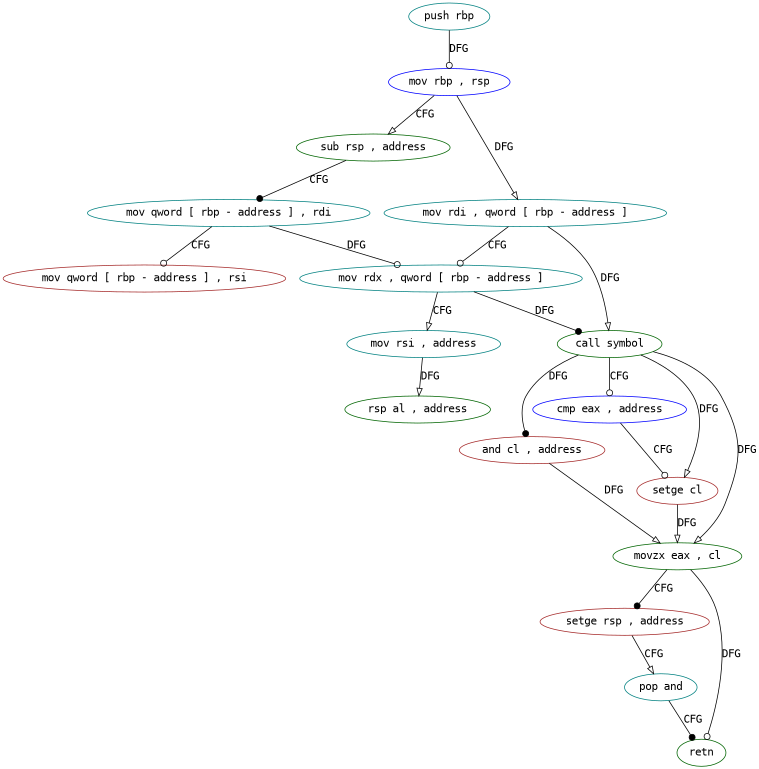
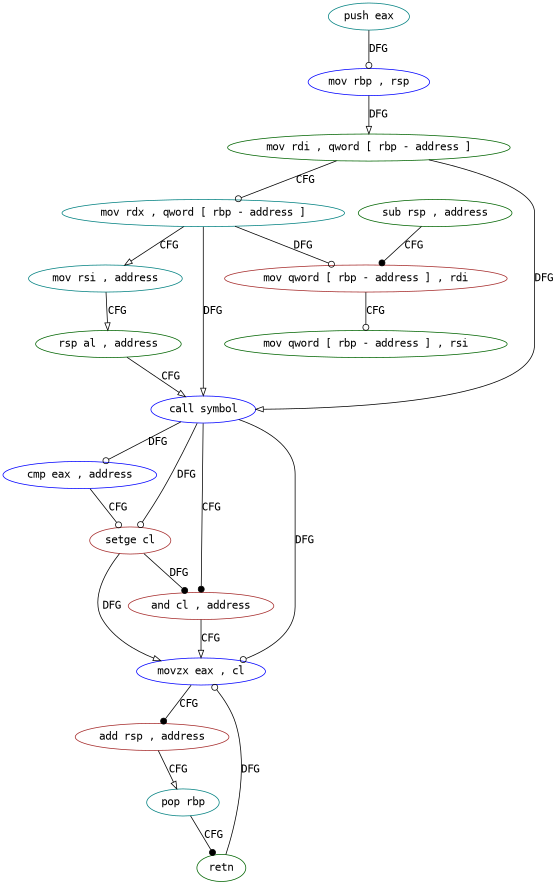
(449, 17) -> (369, 17)
(414, 112) -> none
(229, 213) -> (366, 279)
(525, 213) -> (369, 148)
(332, 245) -> (282, 245)
(144, 279) -> (366, 344)
(525, 311) -> (203, 308)
(610, 344) -> (203, 410)
none -> (153, 375)
(430, 377) -> (117, 311)
(558, 377) -> (211, 508)
(619, 377) -> (158, 442)
(695, 400) -> (172, 474)
(735, 429) -> (295, 537)
(614, 491) -> (210, 639)
(677, 556) -> (201, 671)
none -> (163, 571)
(625, 622) -> (152, 737)
(722, 648) -> (241, 770)
(661, 687) -> (183, 802)
